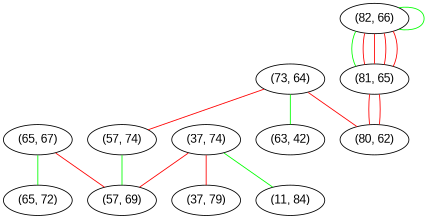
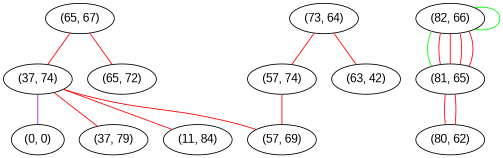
(290, 110) -> (345, 49)
(333, 110) -> none
none -> (38, 140)
(38, 170) -> (101, 49)
(80, 170) -> (59, 49)
(122, 170) -> (282, 110)
(248, 170) -> (118, 109)
